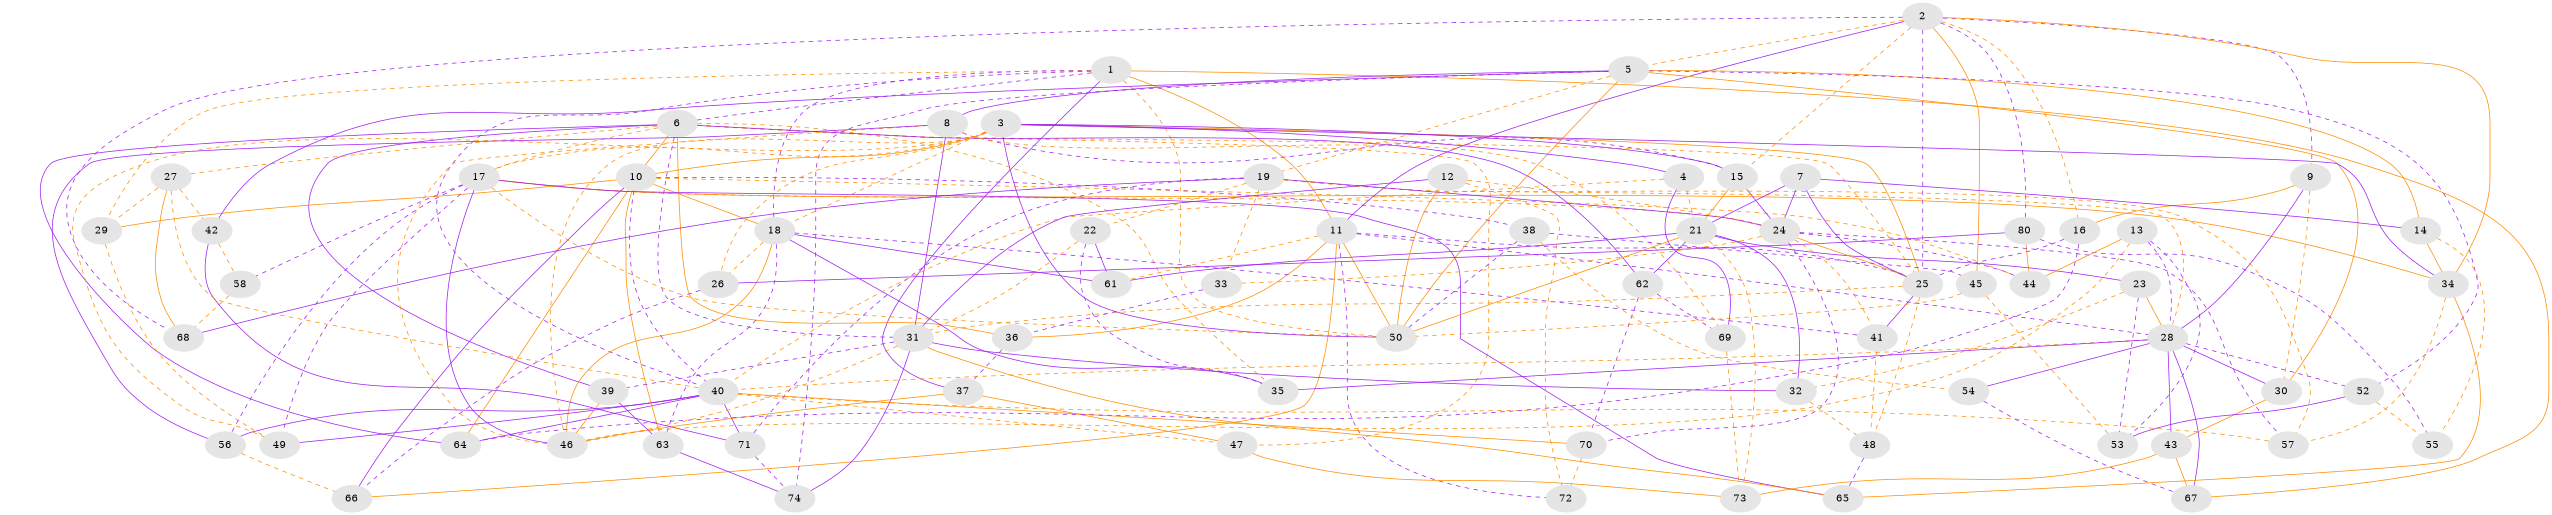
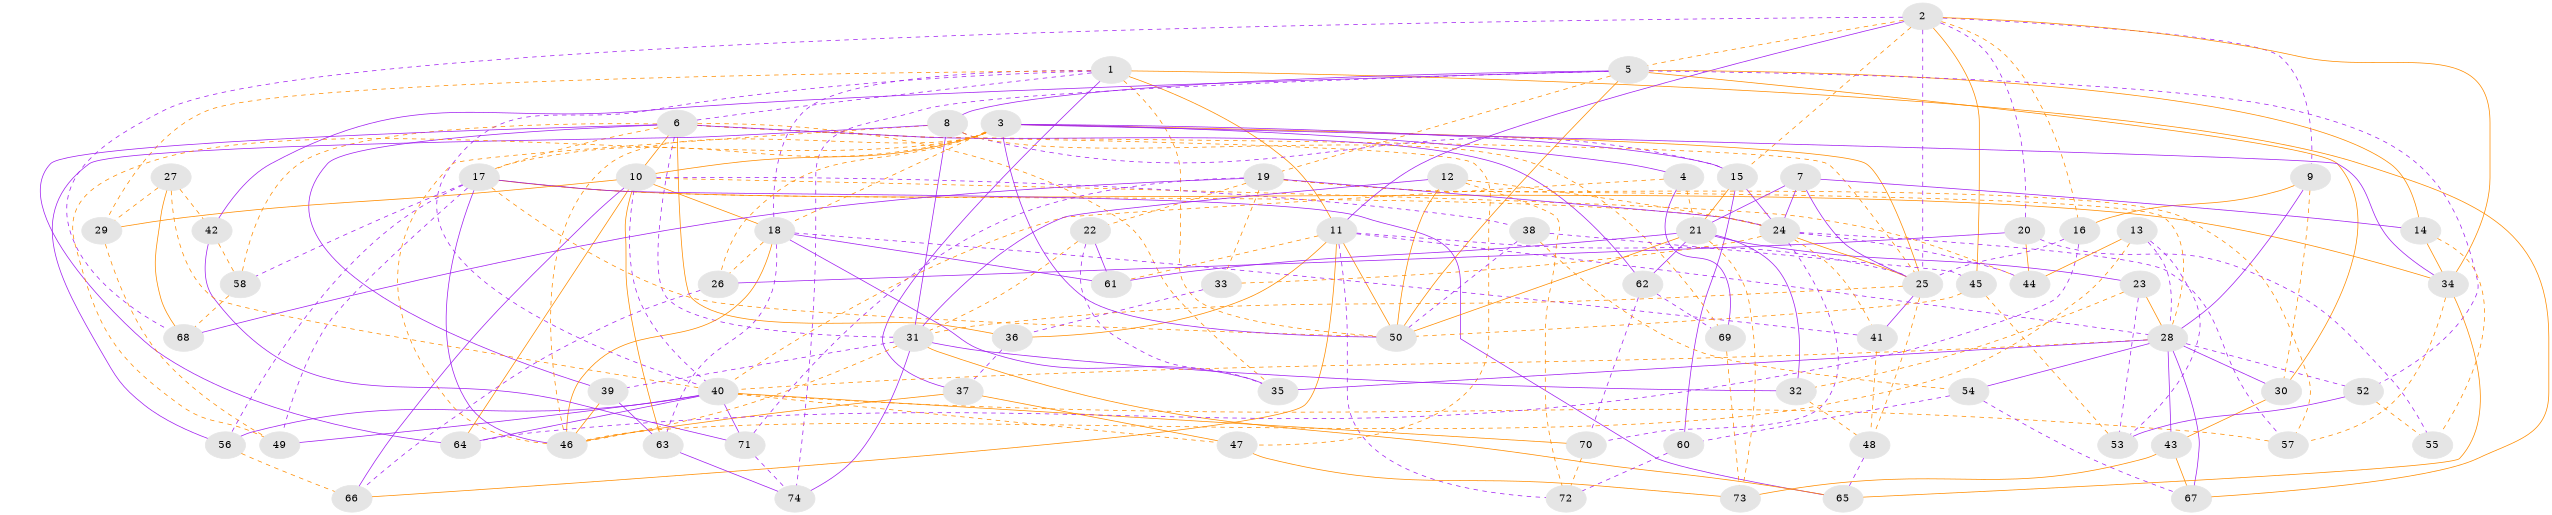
(424, 148) -> (319, 155)
(2025, 231) -> (2025, 231)
none -> (1684, 445)
